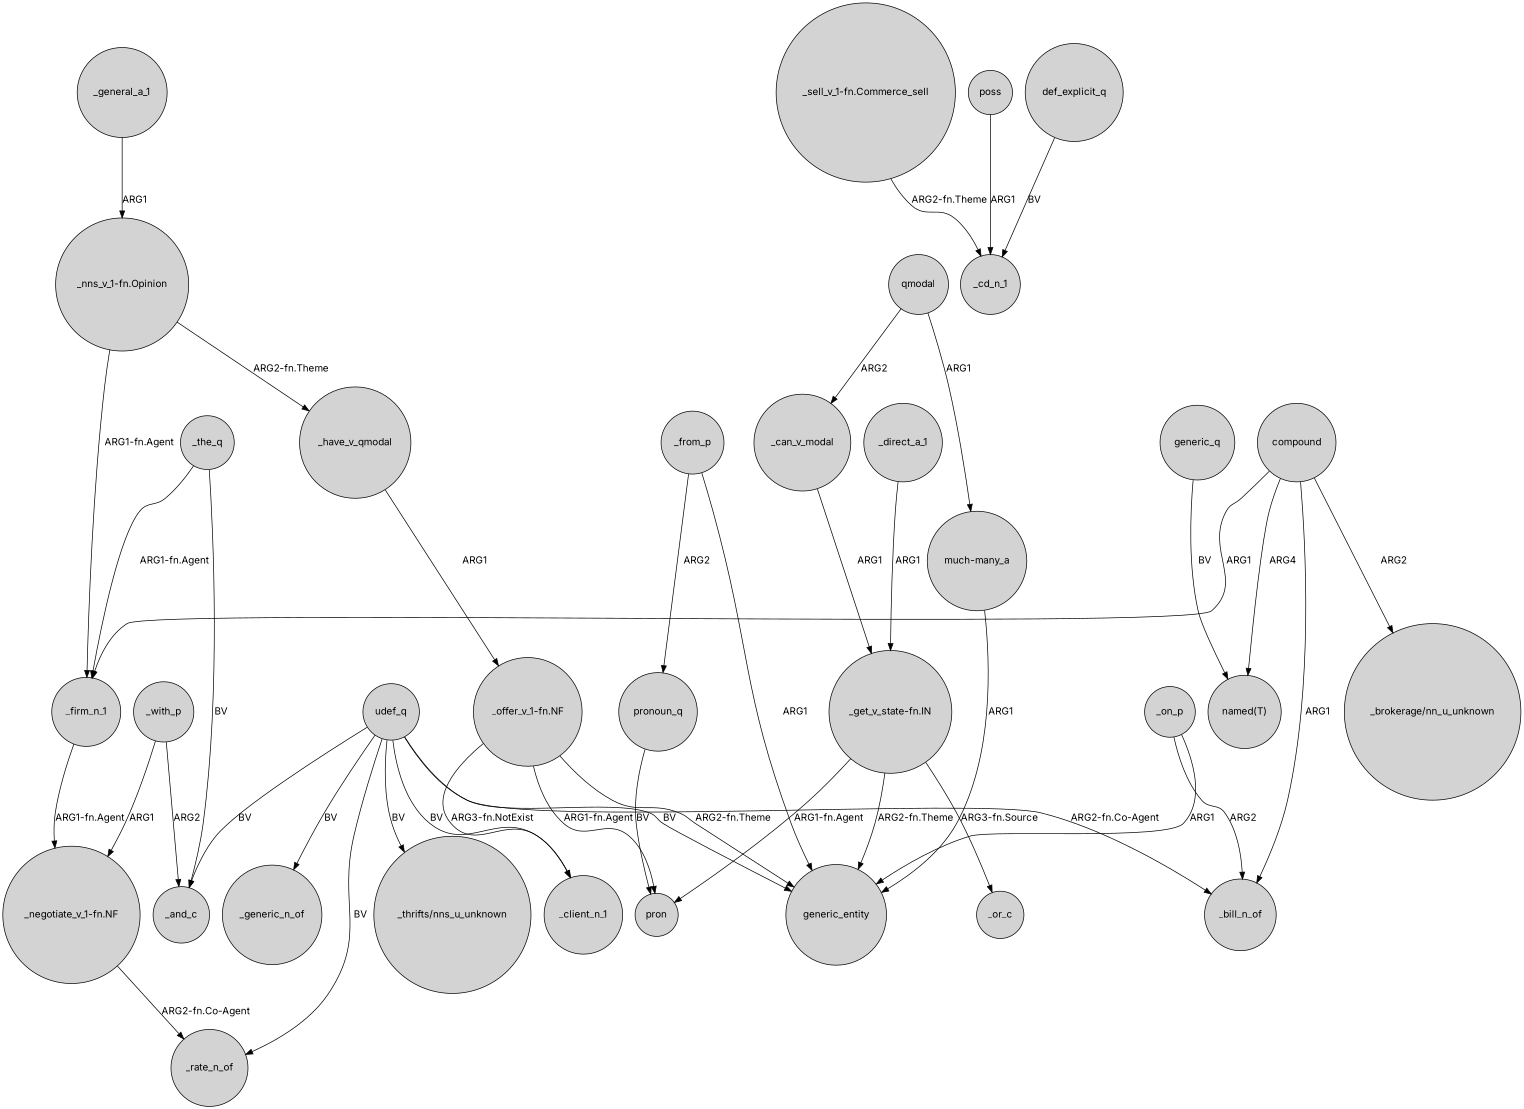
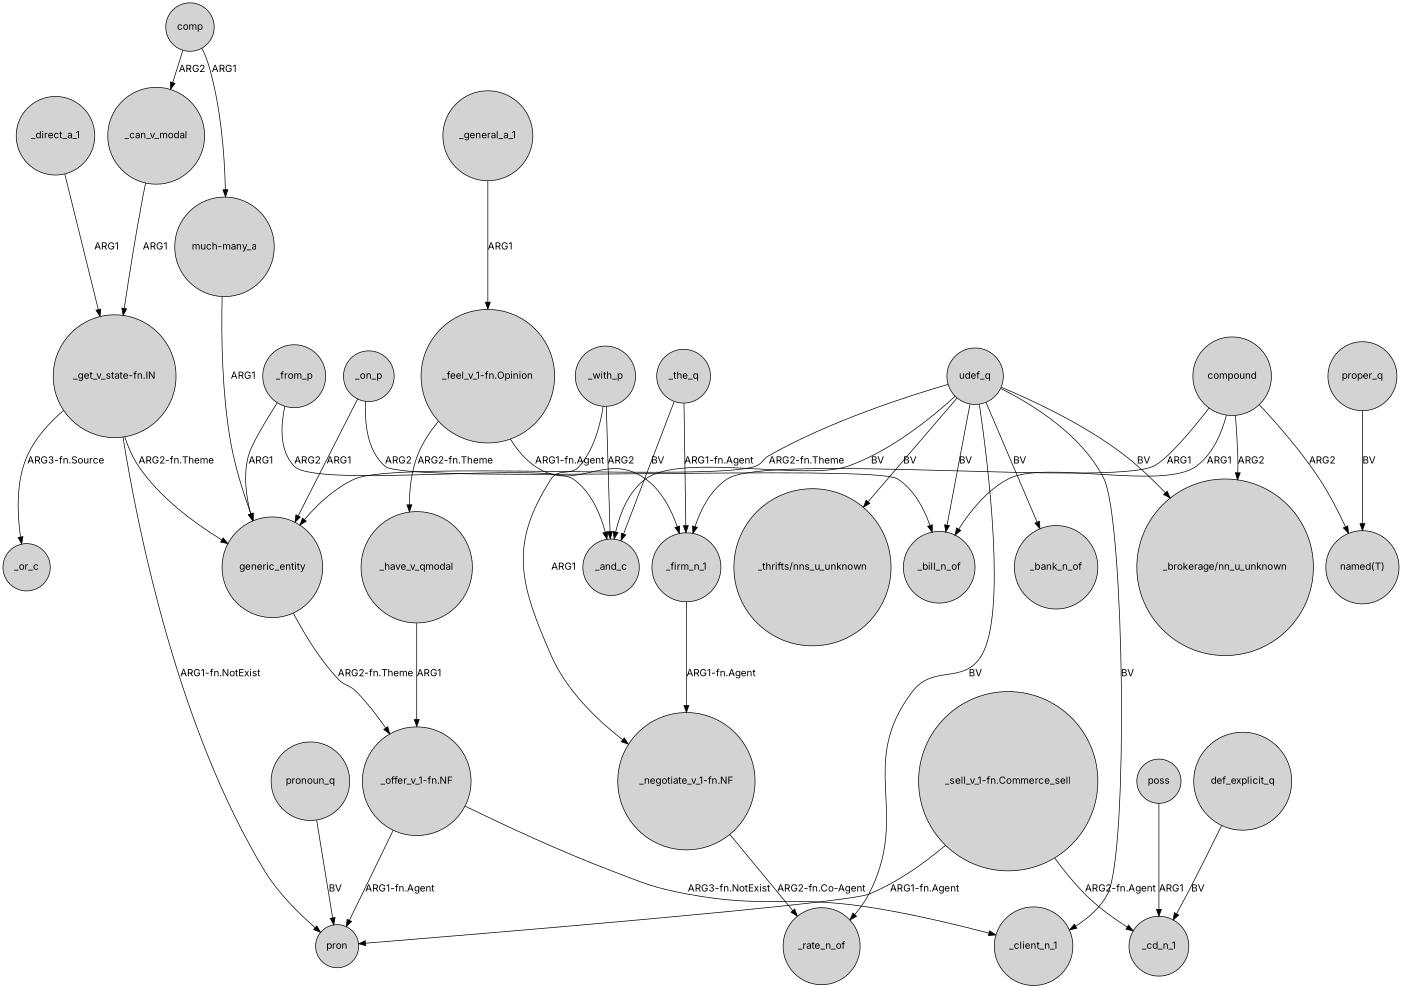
(950, 200) -> (1121, 889)
(122, 284) -> (488, 376)
(919, 284) -> (190, 27)
none -> (1089, 431)
(1197, 443) -> (1362, 376)
(1283, 561) -> (1322, 461)
(676, 570) -> (352, 475)
(687, 817) -> (334, 675)
(670, 818) -> (807, 461)
(829, 818) -> (221, 674)
(1115, 818) -> (966, 461)
(272, 915) -> (1056, 567)
none -> (663, 918)
